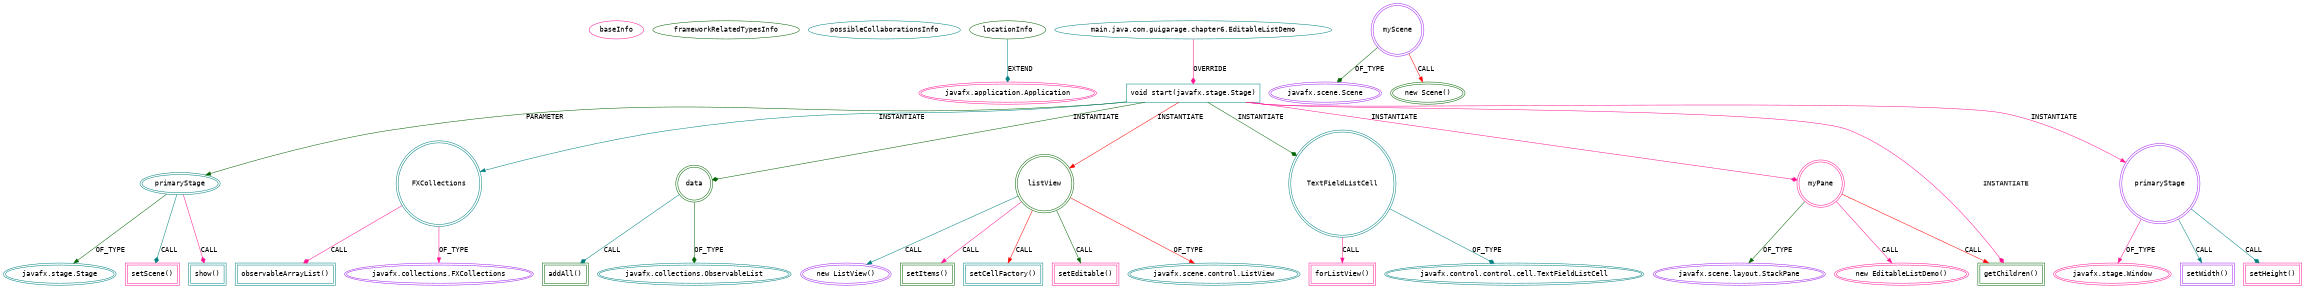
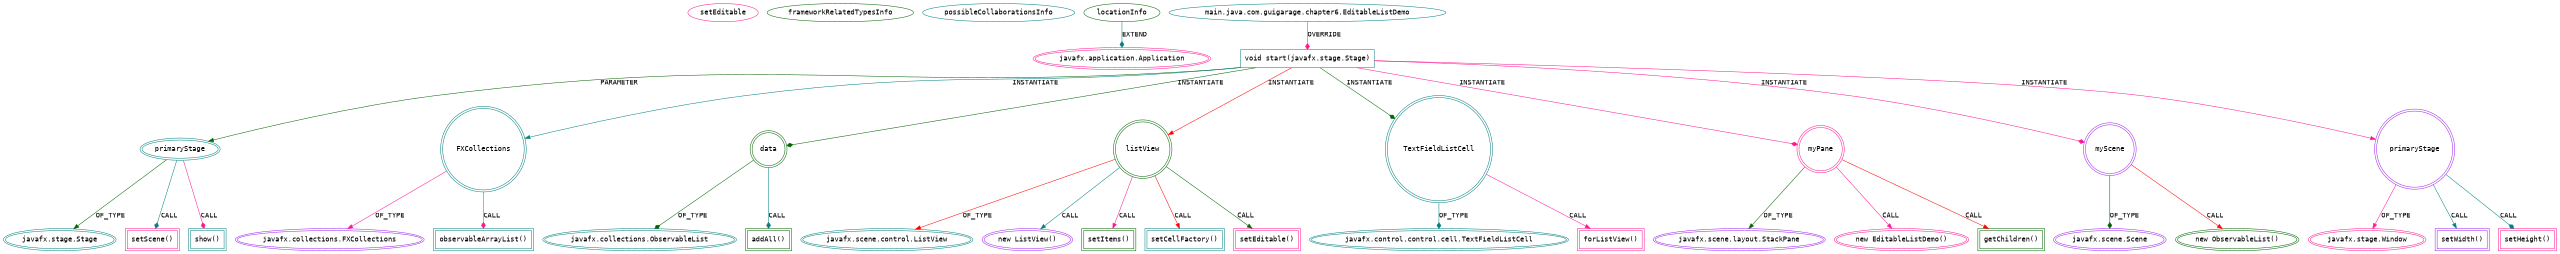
(616, 30) -> (723, 13)
(1428, 93) -> (2237, 240)
(1648, 113) -> (1729, 82)
